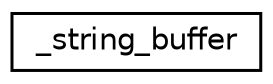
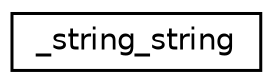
(136, 42) -> (136, 42)
